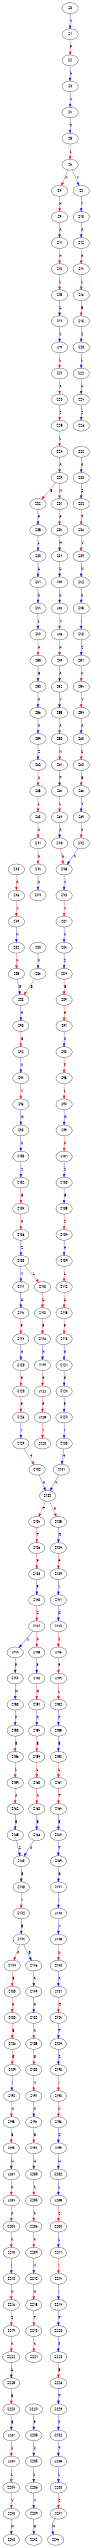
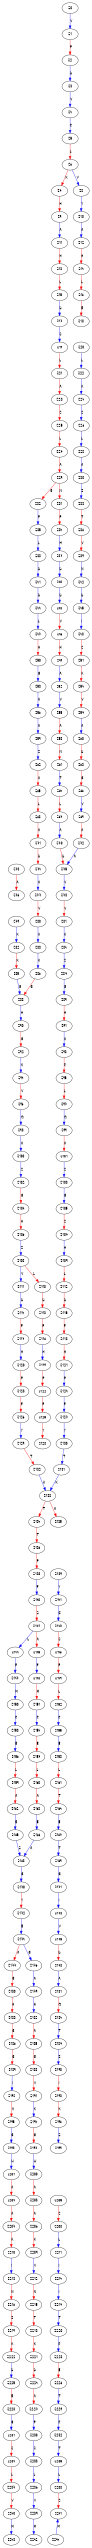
(81, 333) -> none
none -> (81, 437)
(81, 646) -> (81, 646)
(16, 907) -> none
none -> (38, 922)
(64, 985) -> (64, 985)
(64, 1351) -> (64, 1351)
(58, 1548) -> none
(15, 1742) -> (15, 1742)
(11, 2134) -> (11, 2134)
(58, 2174) -> none
(58, 2264) -> (58, 2264)
none -> (34, 2383)
(52, 2525) -> (57, 2528)
